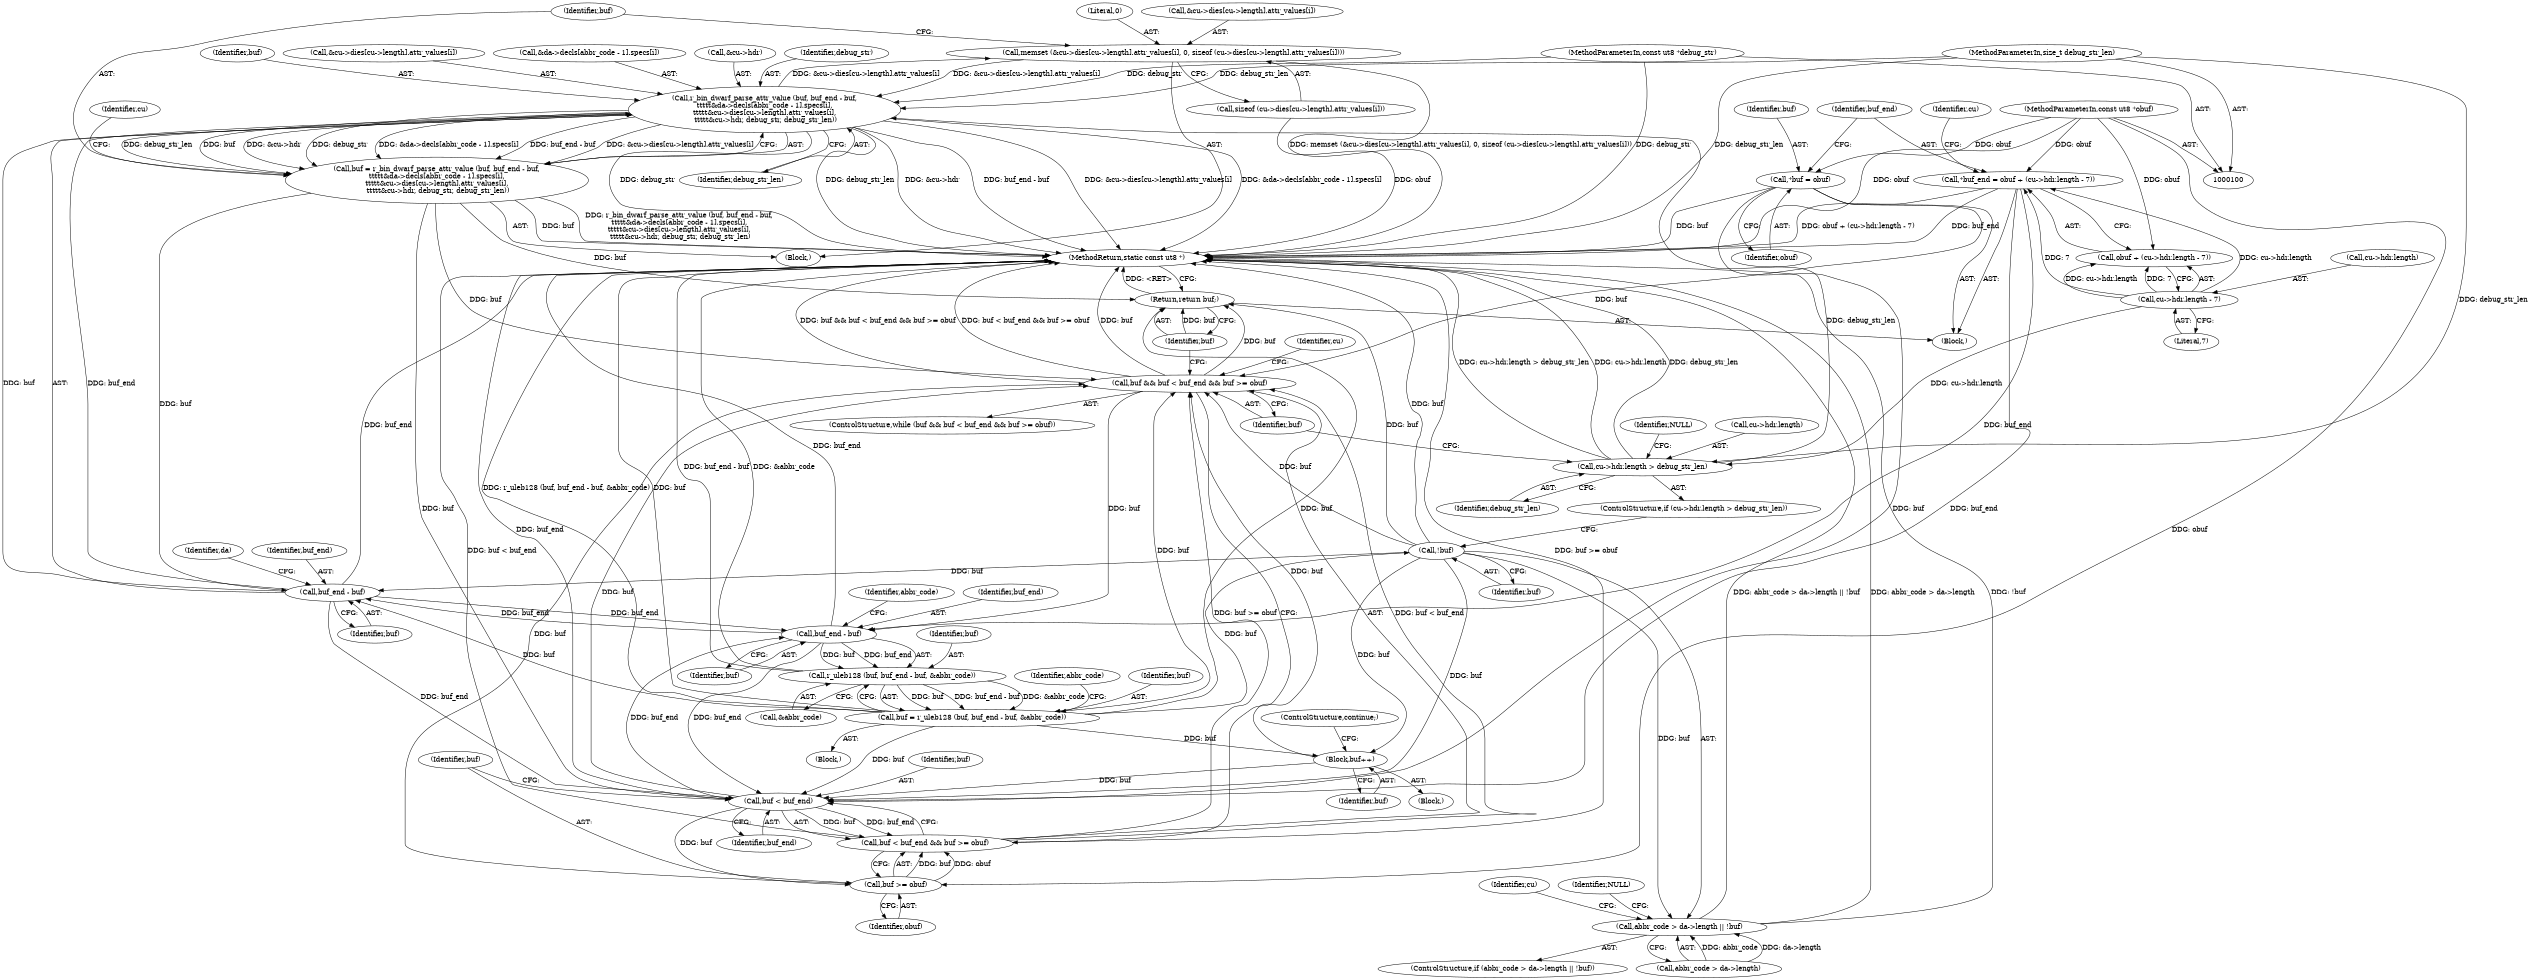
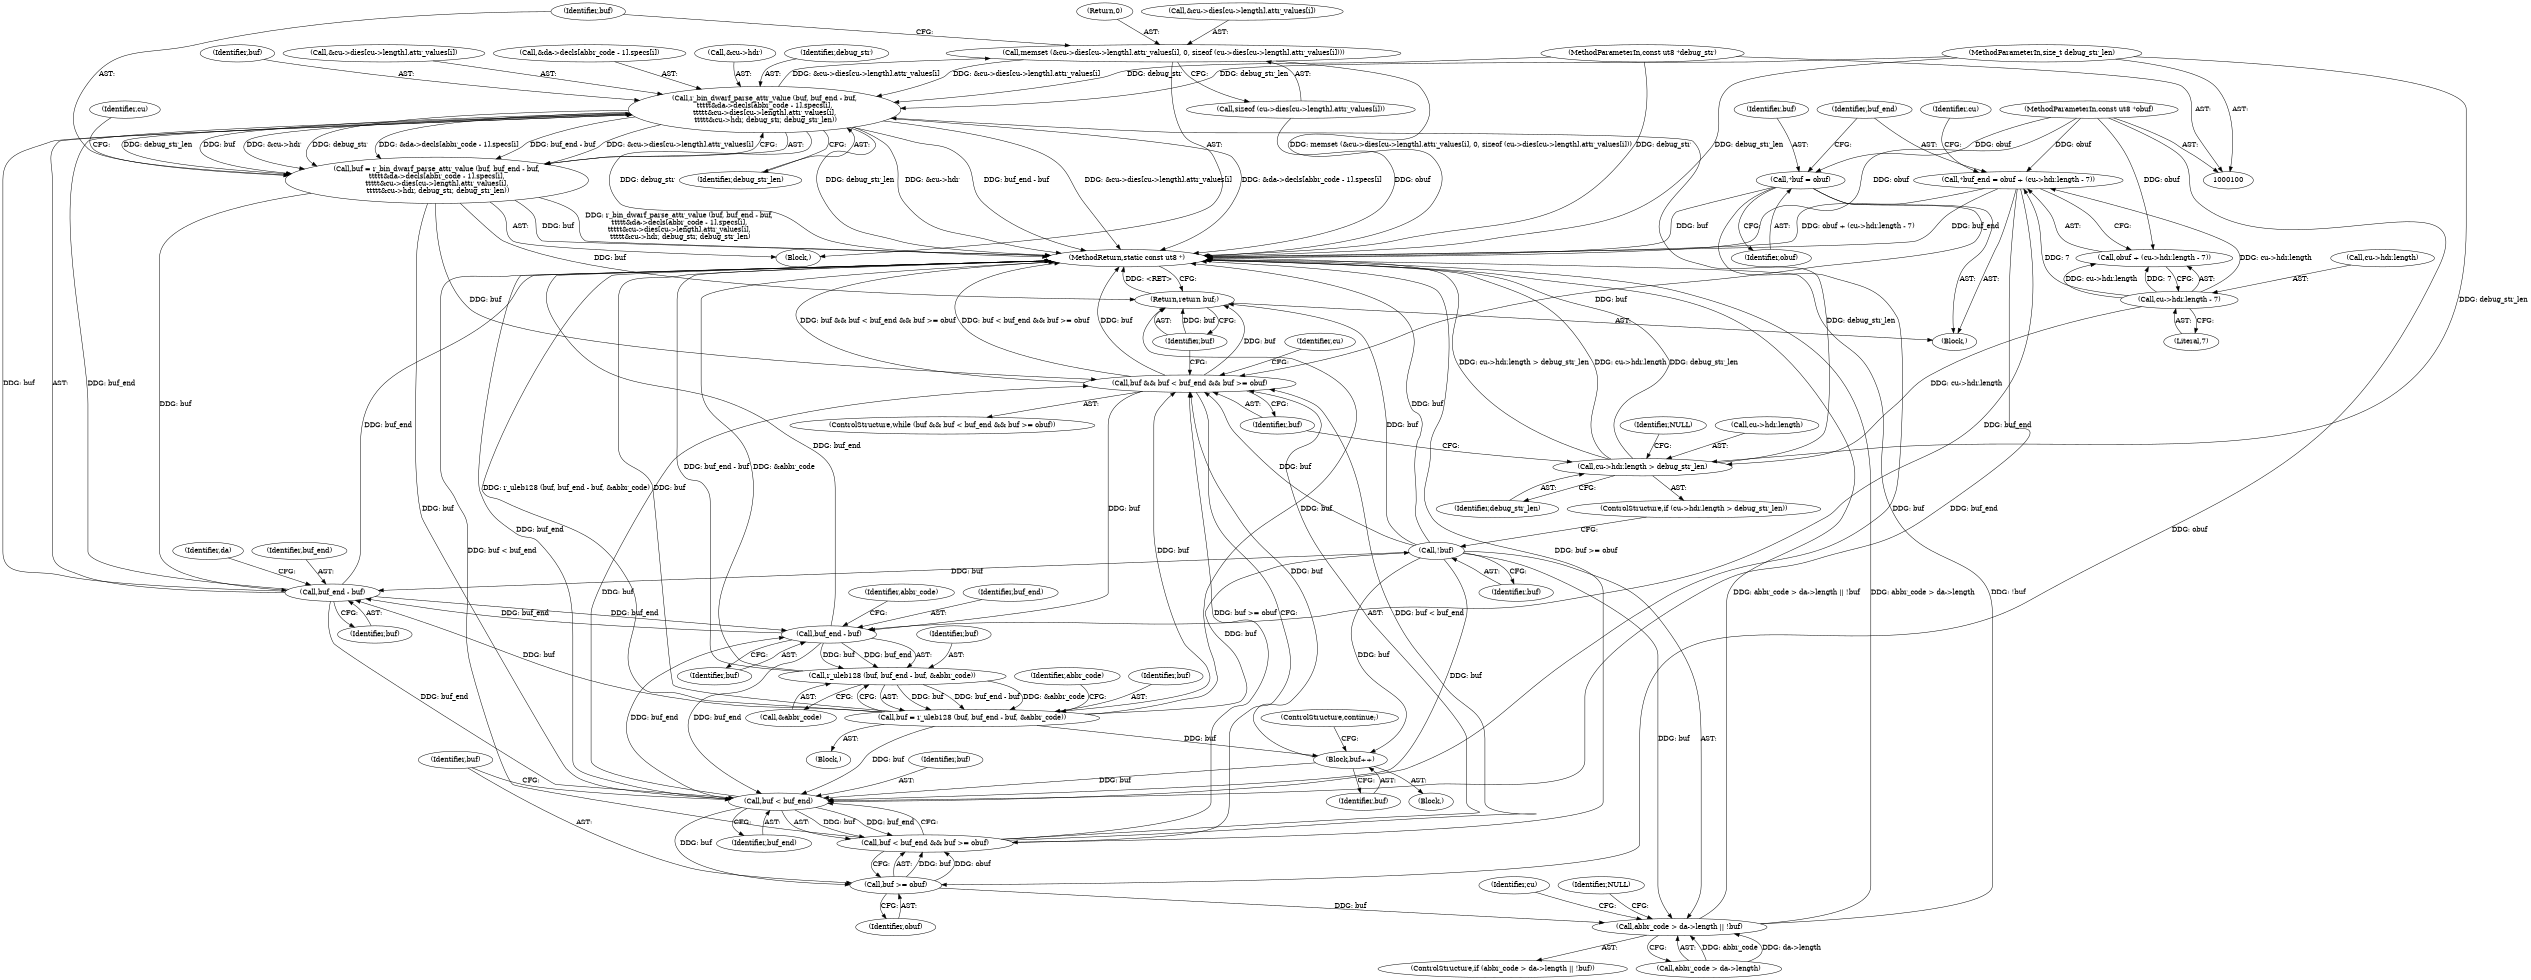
(1105, 12) -> (1105, 12)
(521, 663) -> (1269, 905)
